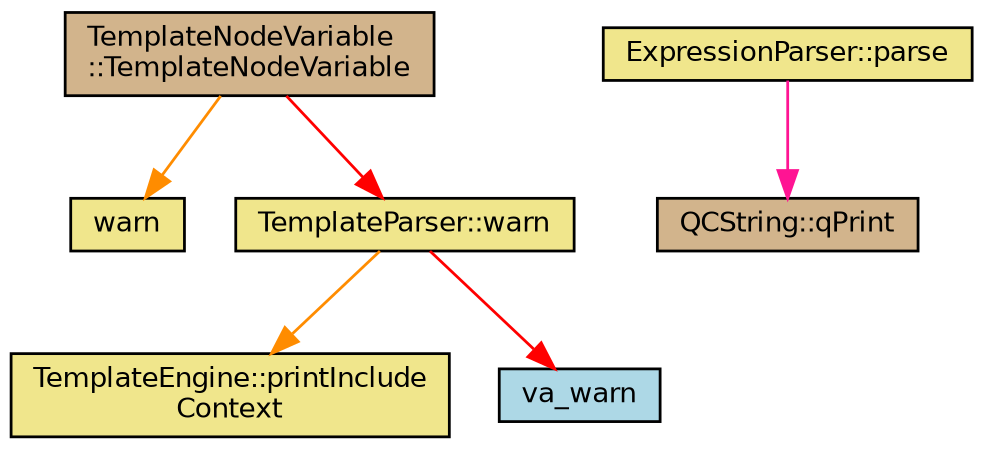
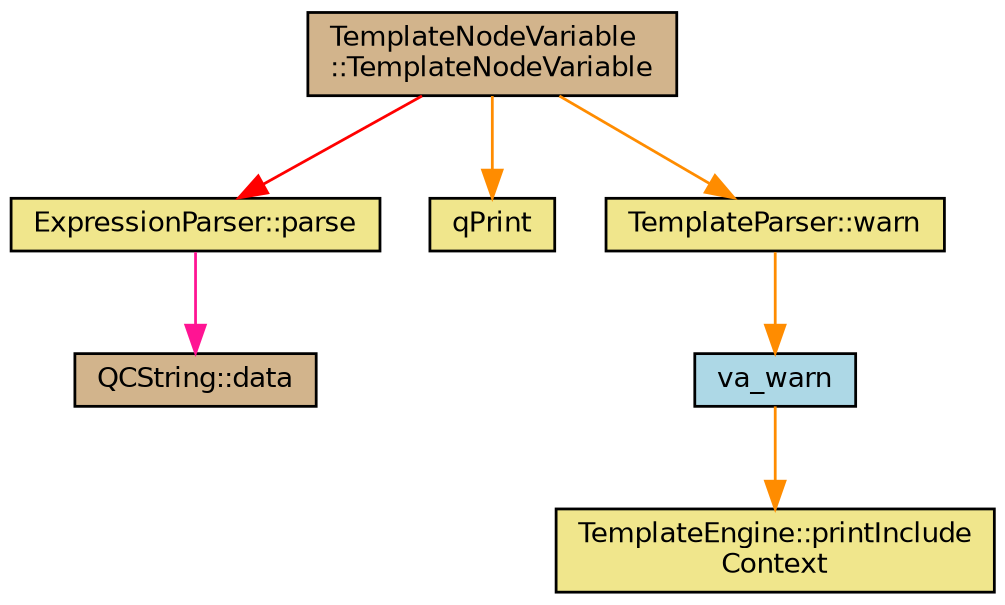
(325, 137) -> (634, 140)
none -> (343, 140)
(128, 225) -> (492, 225)
(788, 225) -> (196, 380)
(336, 292) -> (775, 444)
(482, 300) -> (775, 288)
